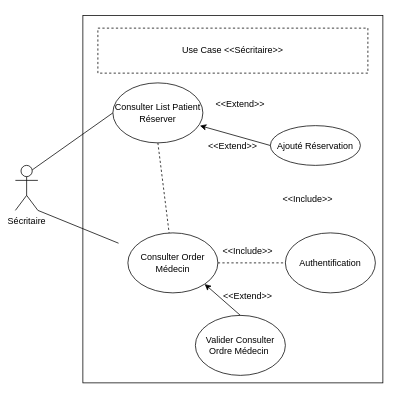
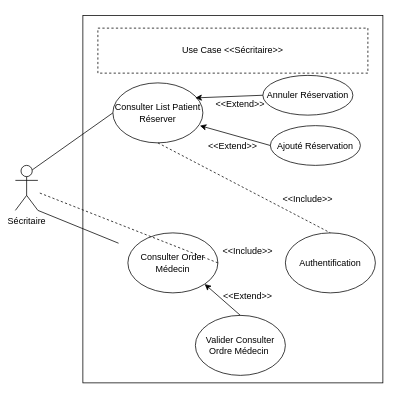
none -> (308, 95)
none -> (232, 96)
(163, 187) -> (242, 187)
(251, 263) -> (128, 228)
